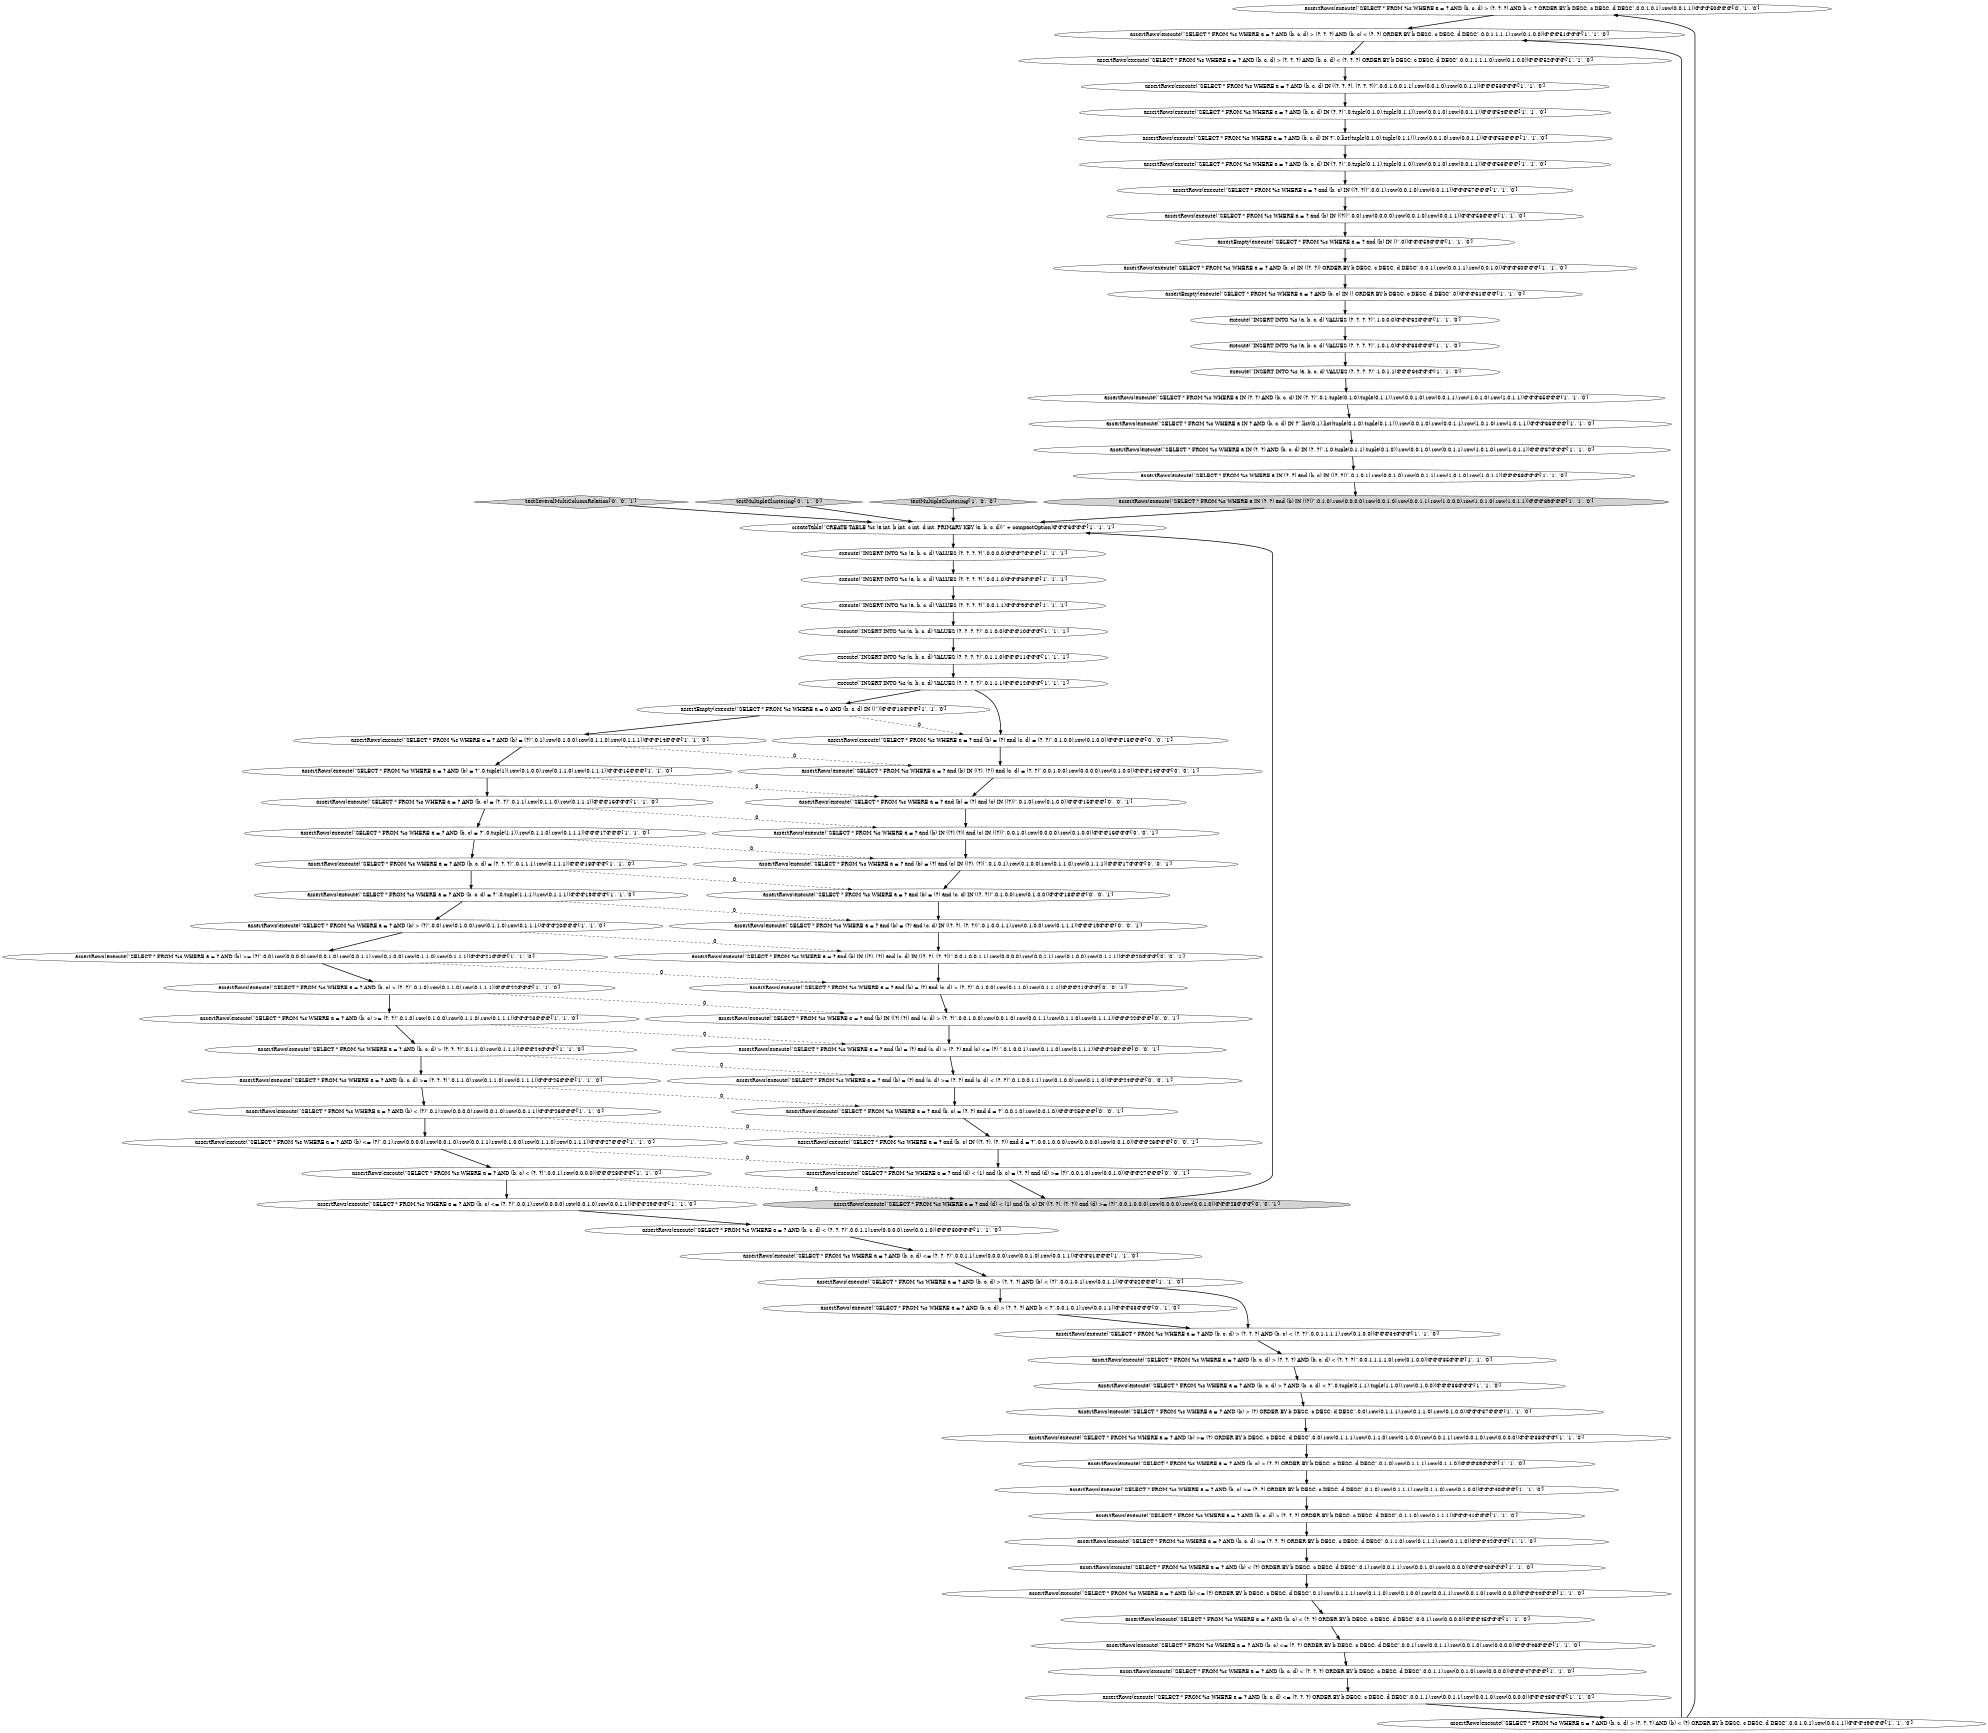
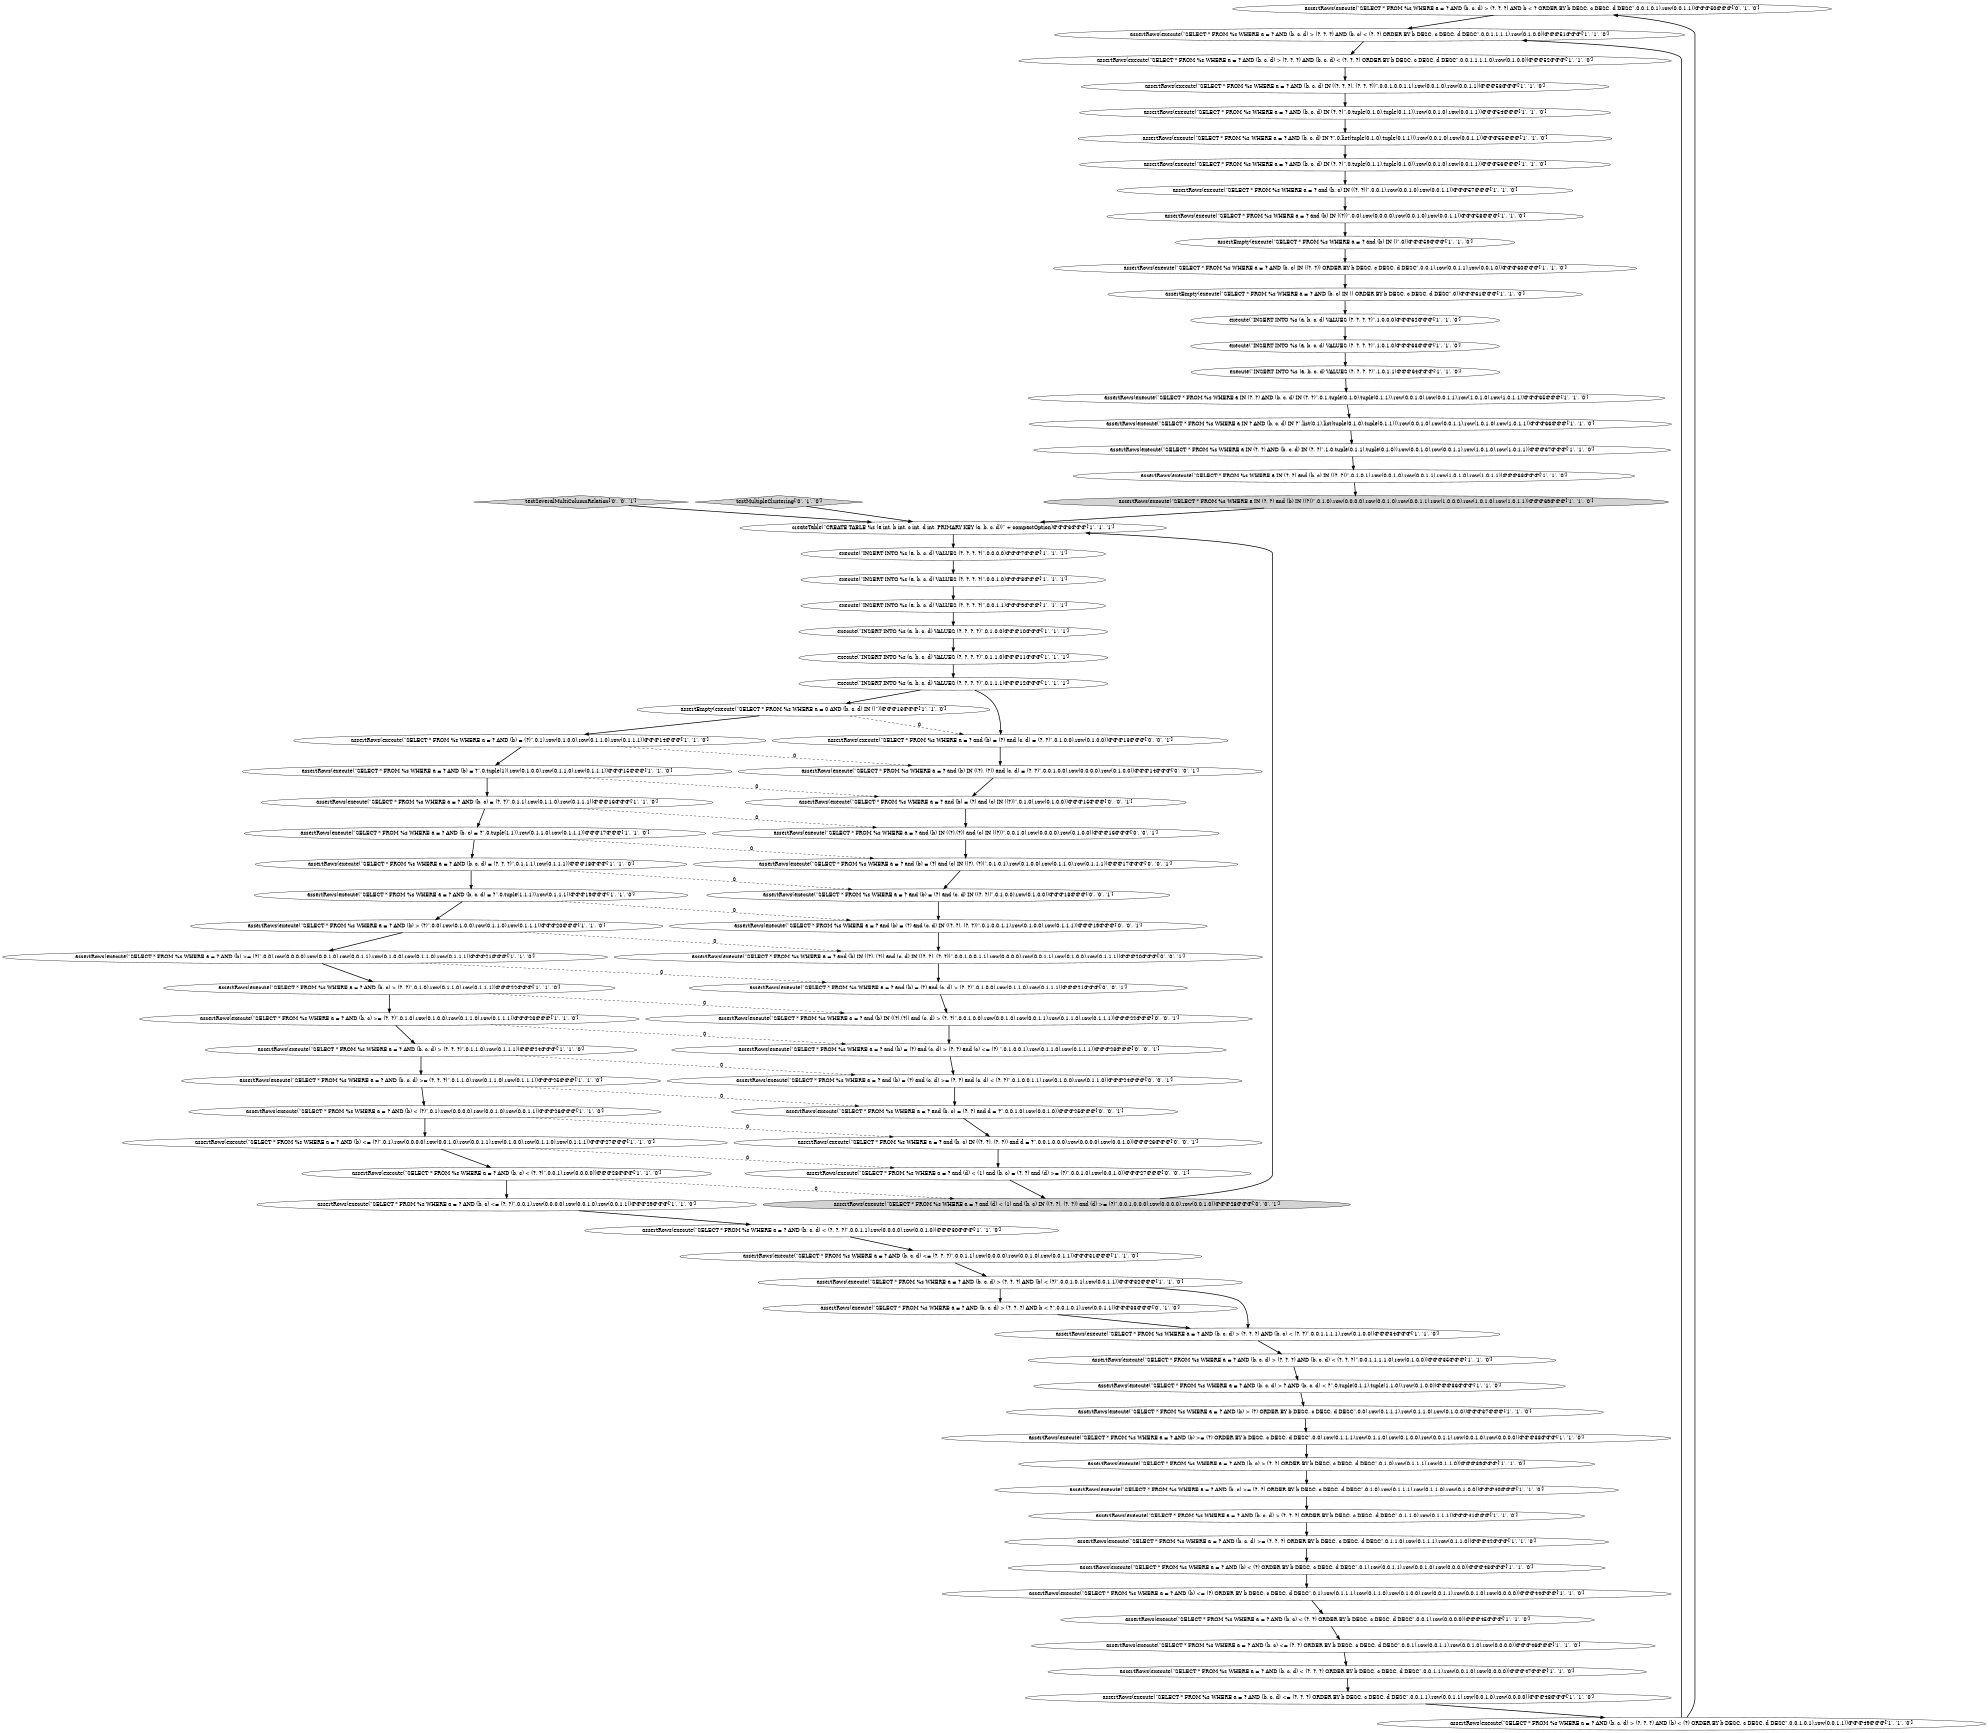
(953, 502) -> none
